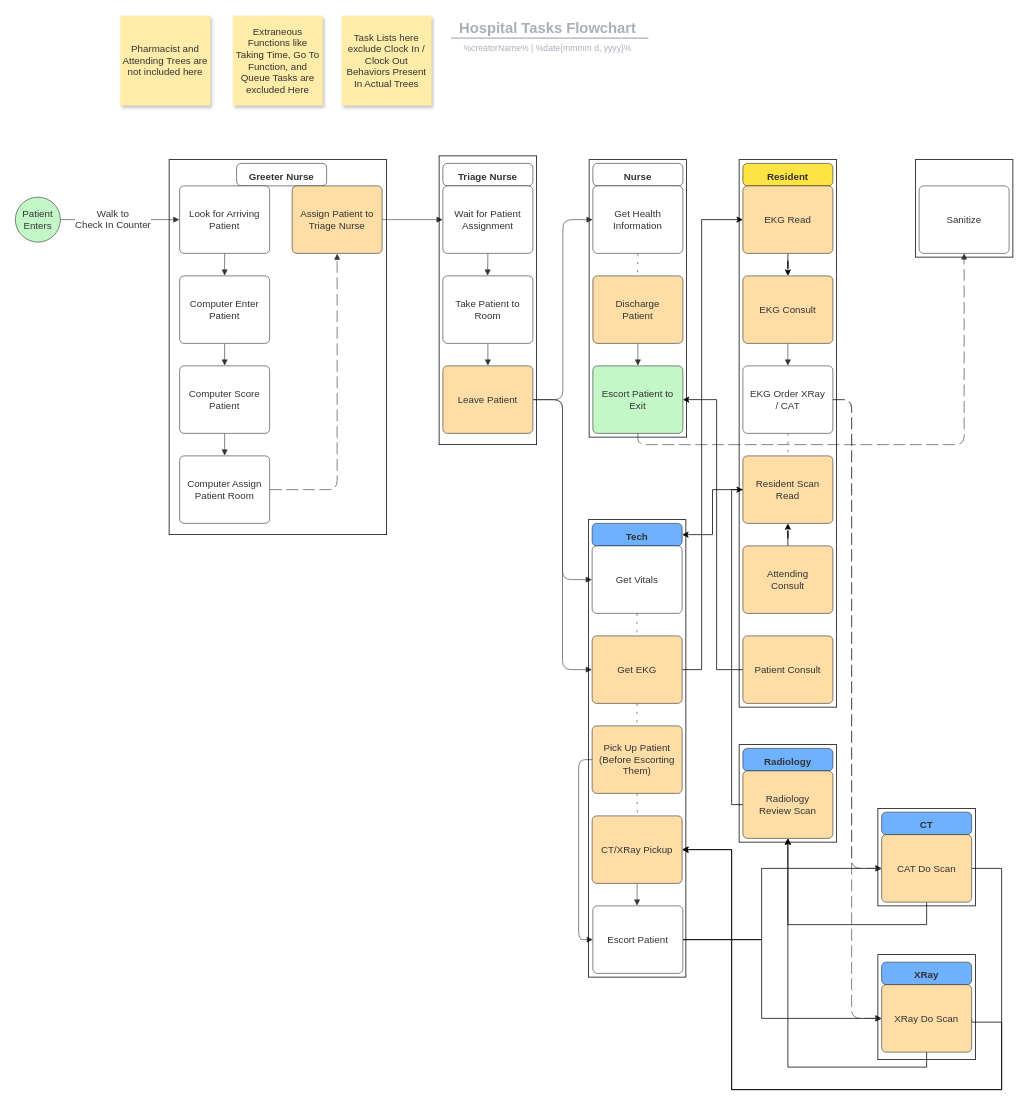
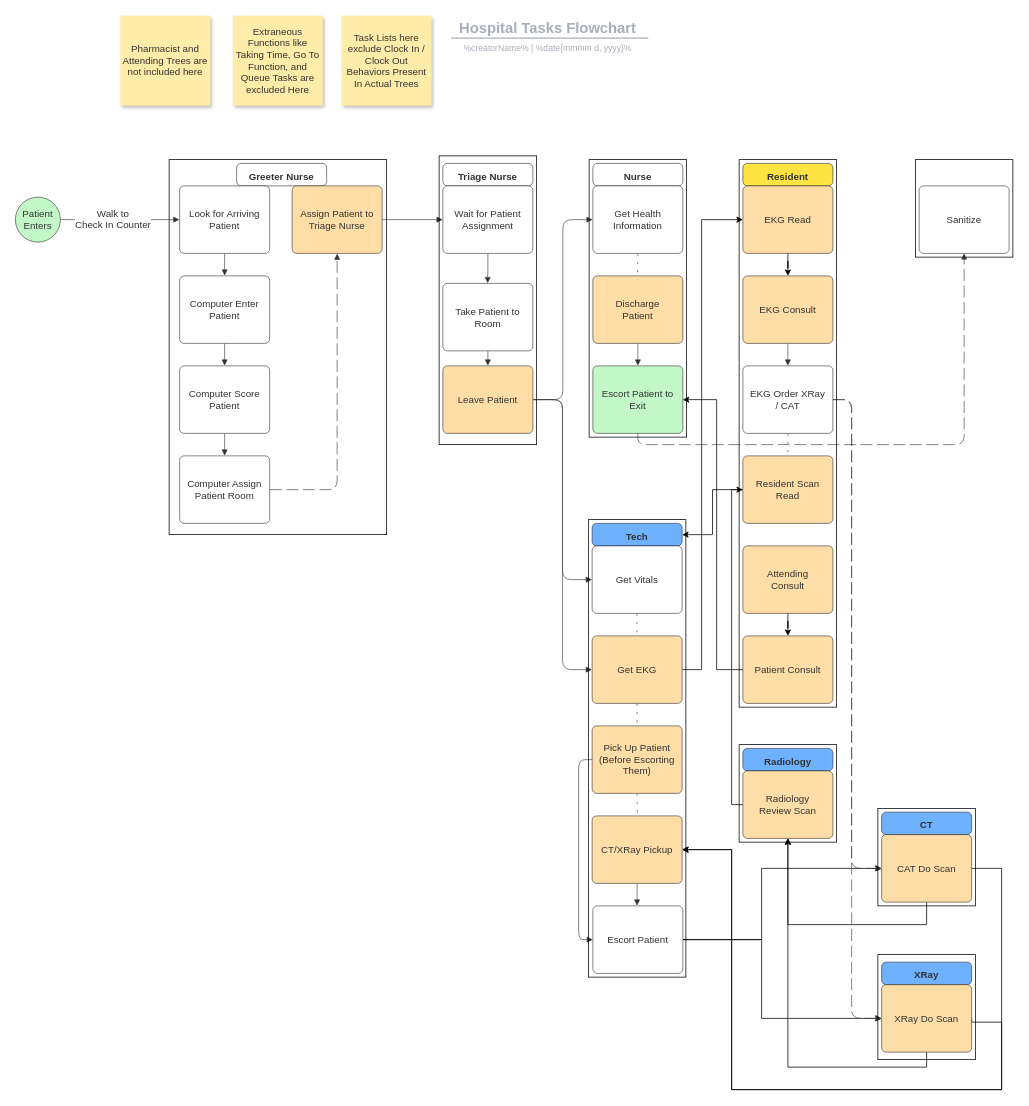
(488, 309) -> (488, 317)
(788, 535) -> (788, 625)
